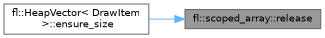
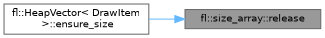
(253, 19) -> (253, 19)
